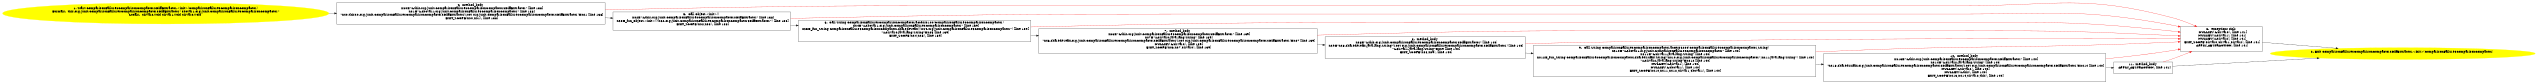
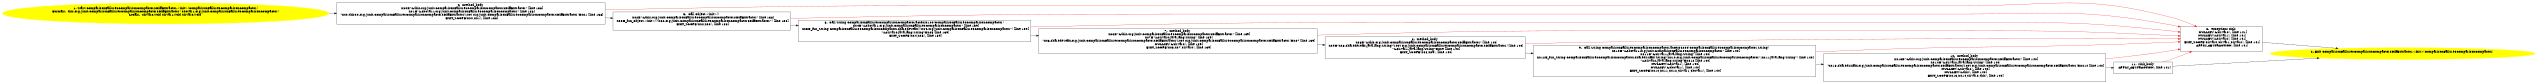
(2143, 68) -> (2143, 68)
